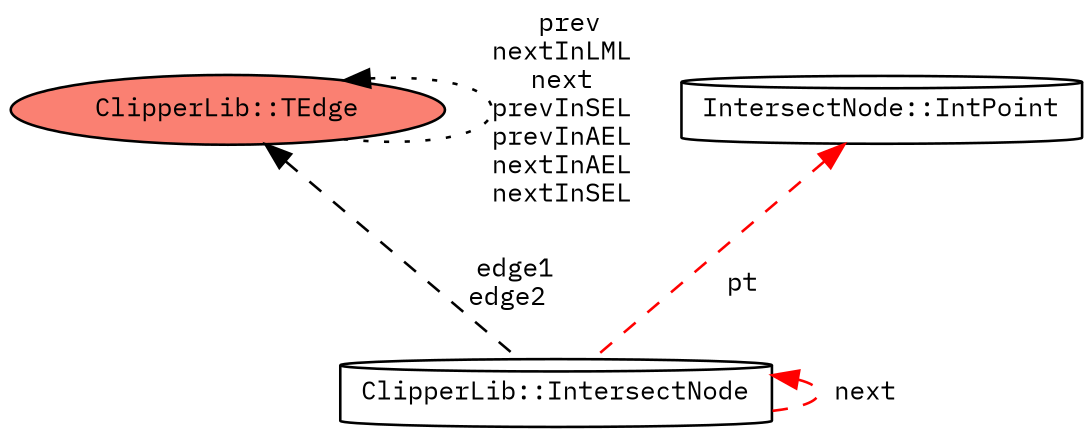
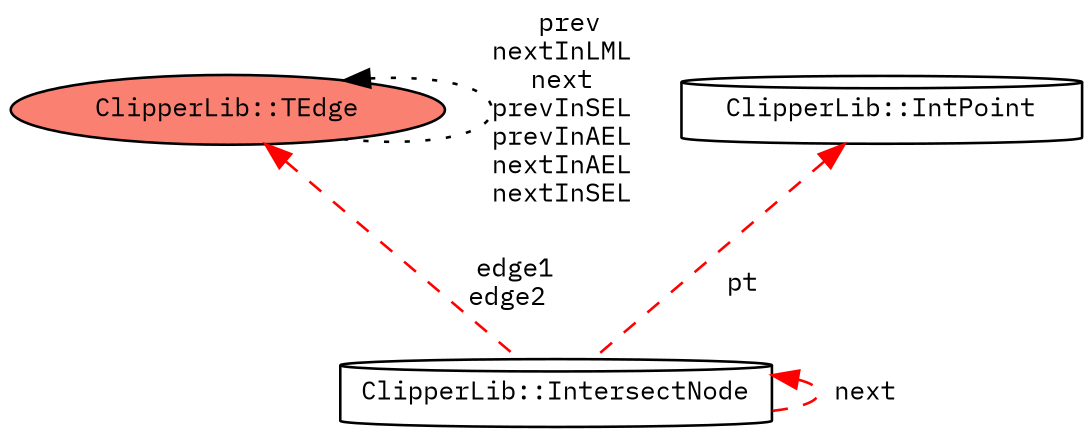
(882, 110) -> (882, 110)
(402, 260) -> (402, 260)
